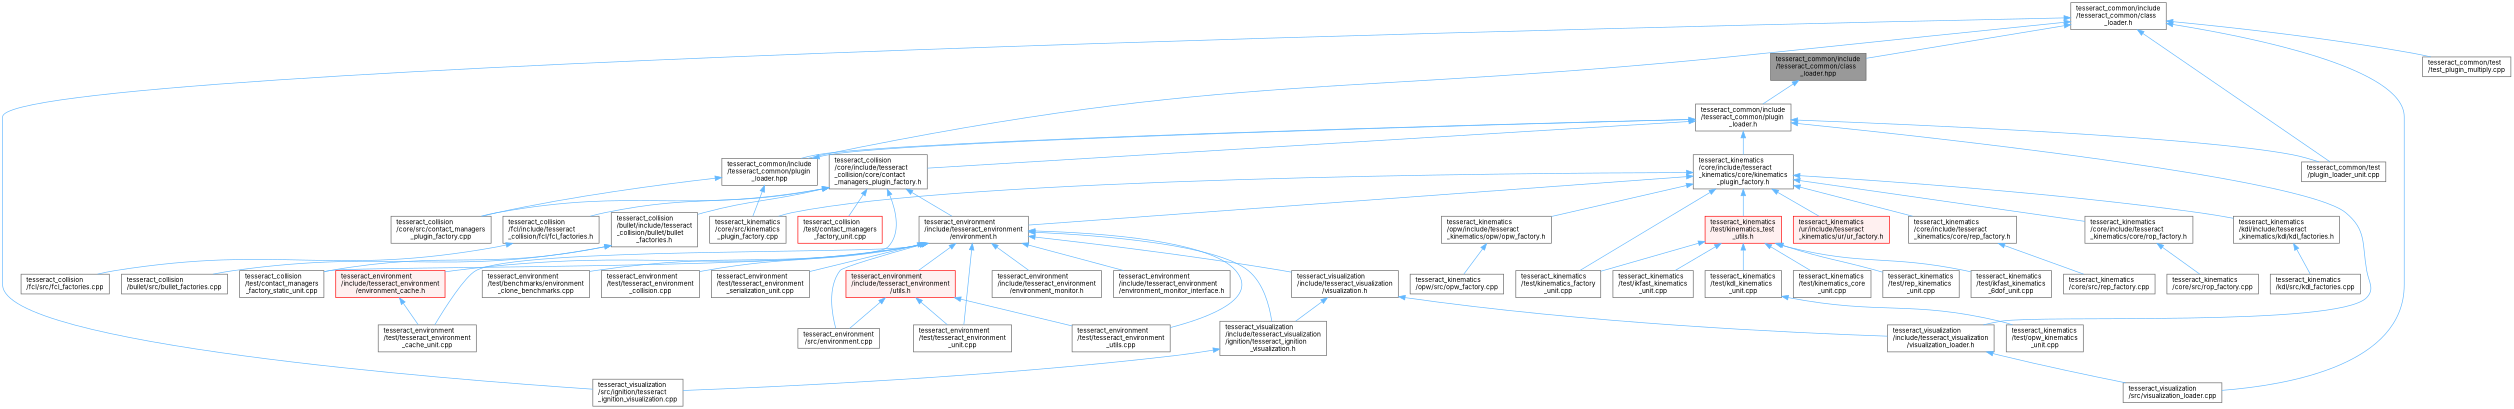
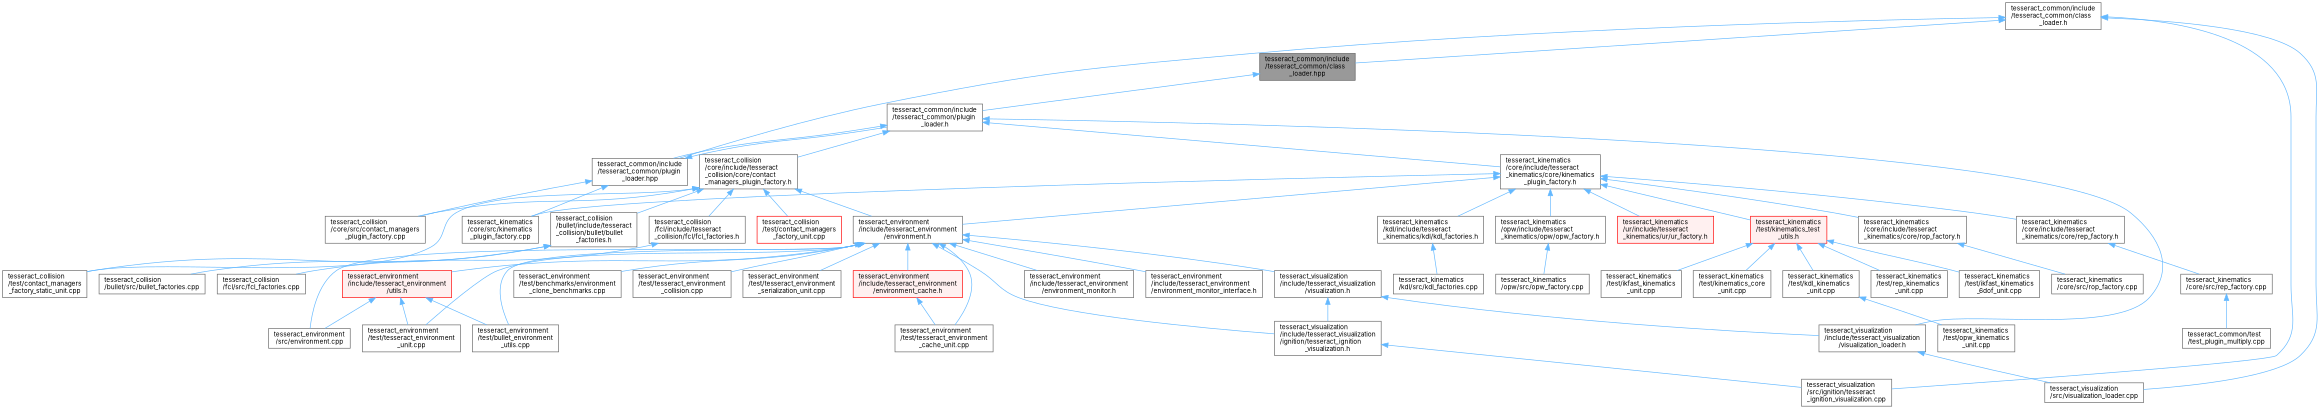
(2302, 36) -> (2226, 315)
(2344, 172) -> none
(1558, 284) -> none
(1121, 338) -> (515, 338)
